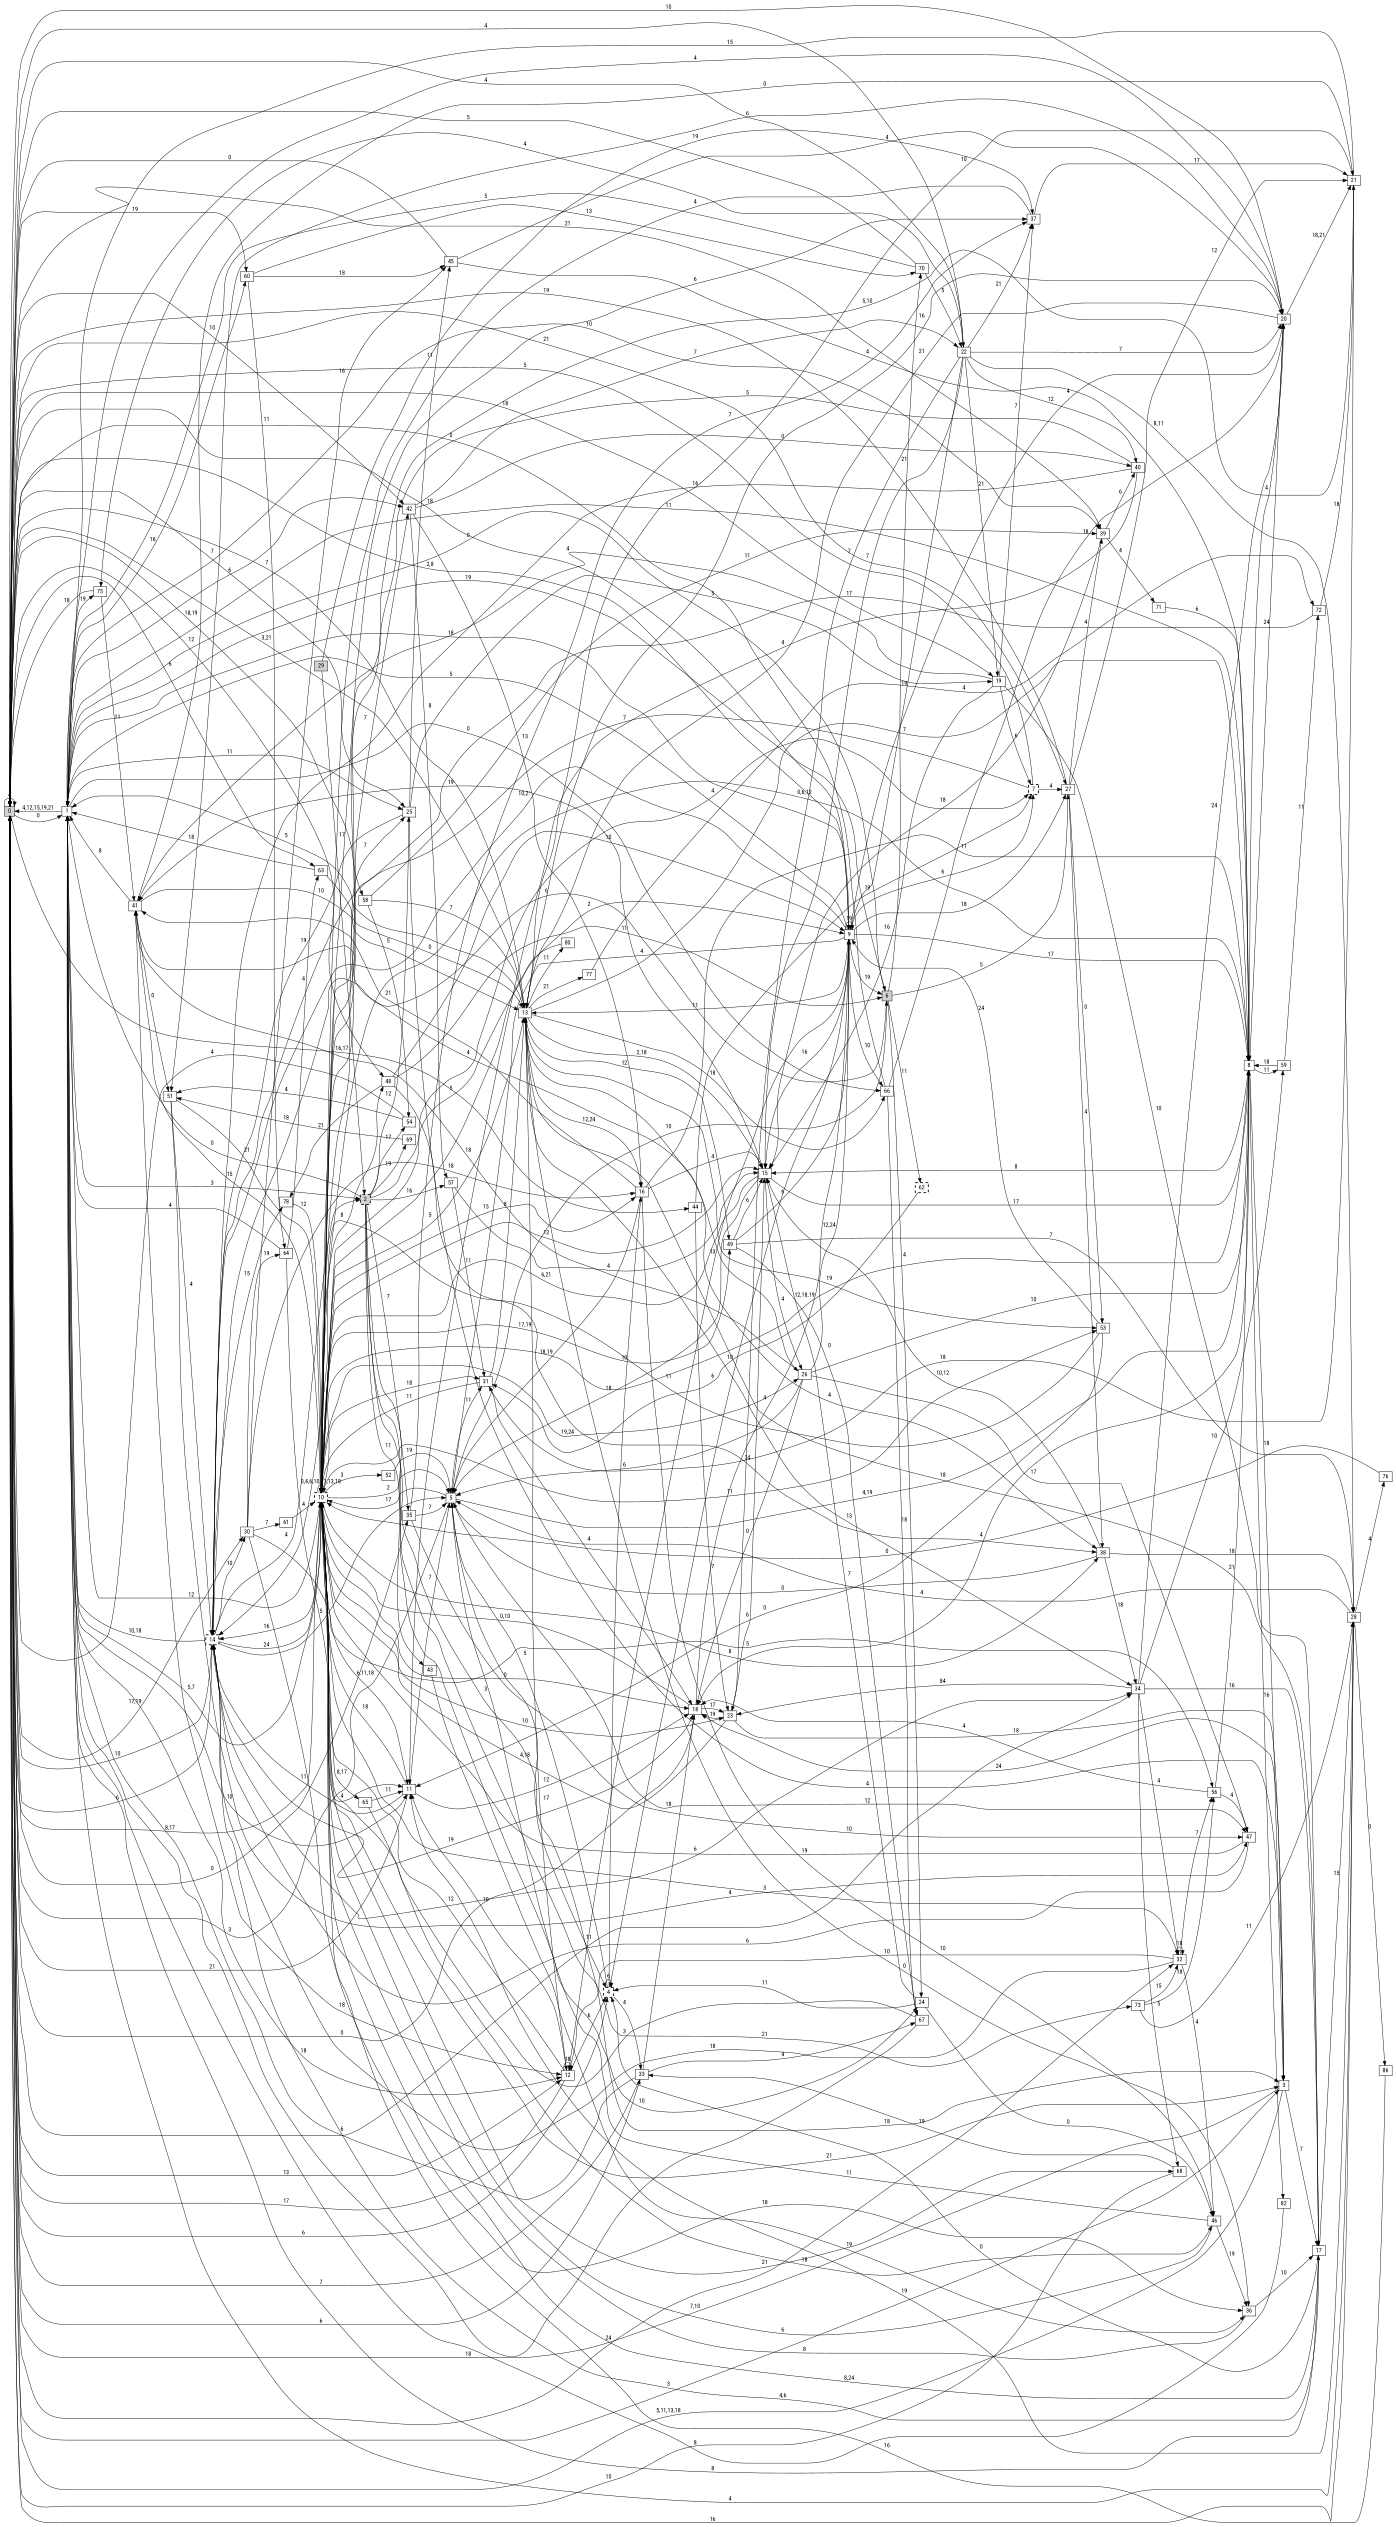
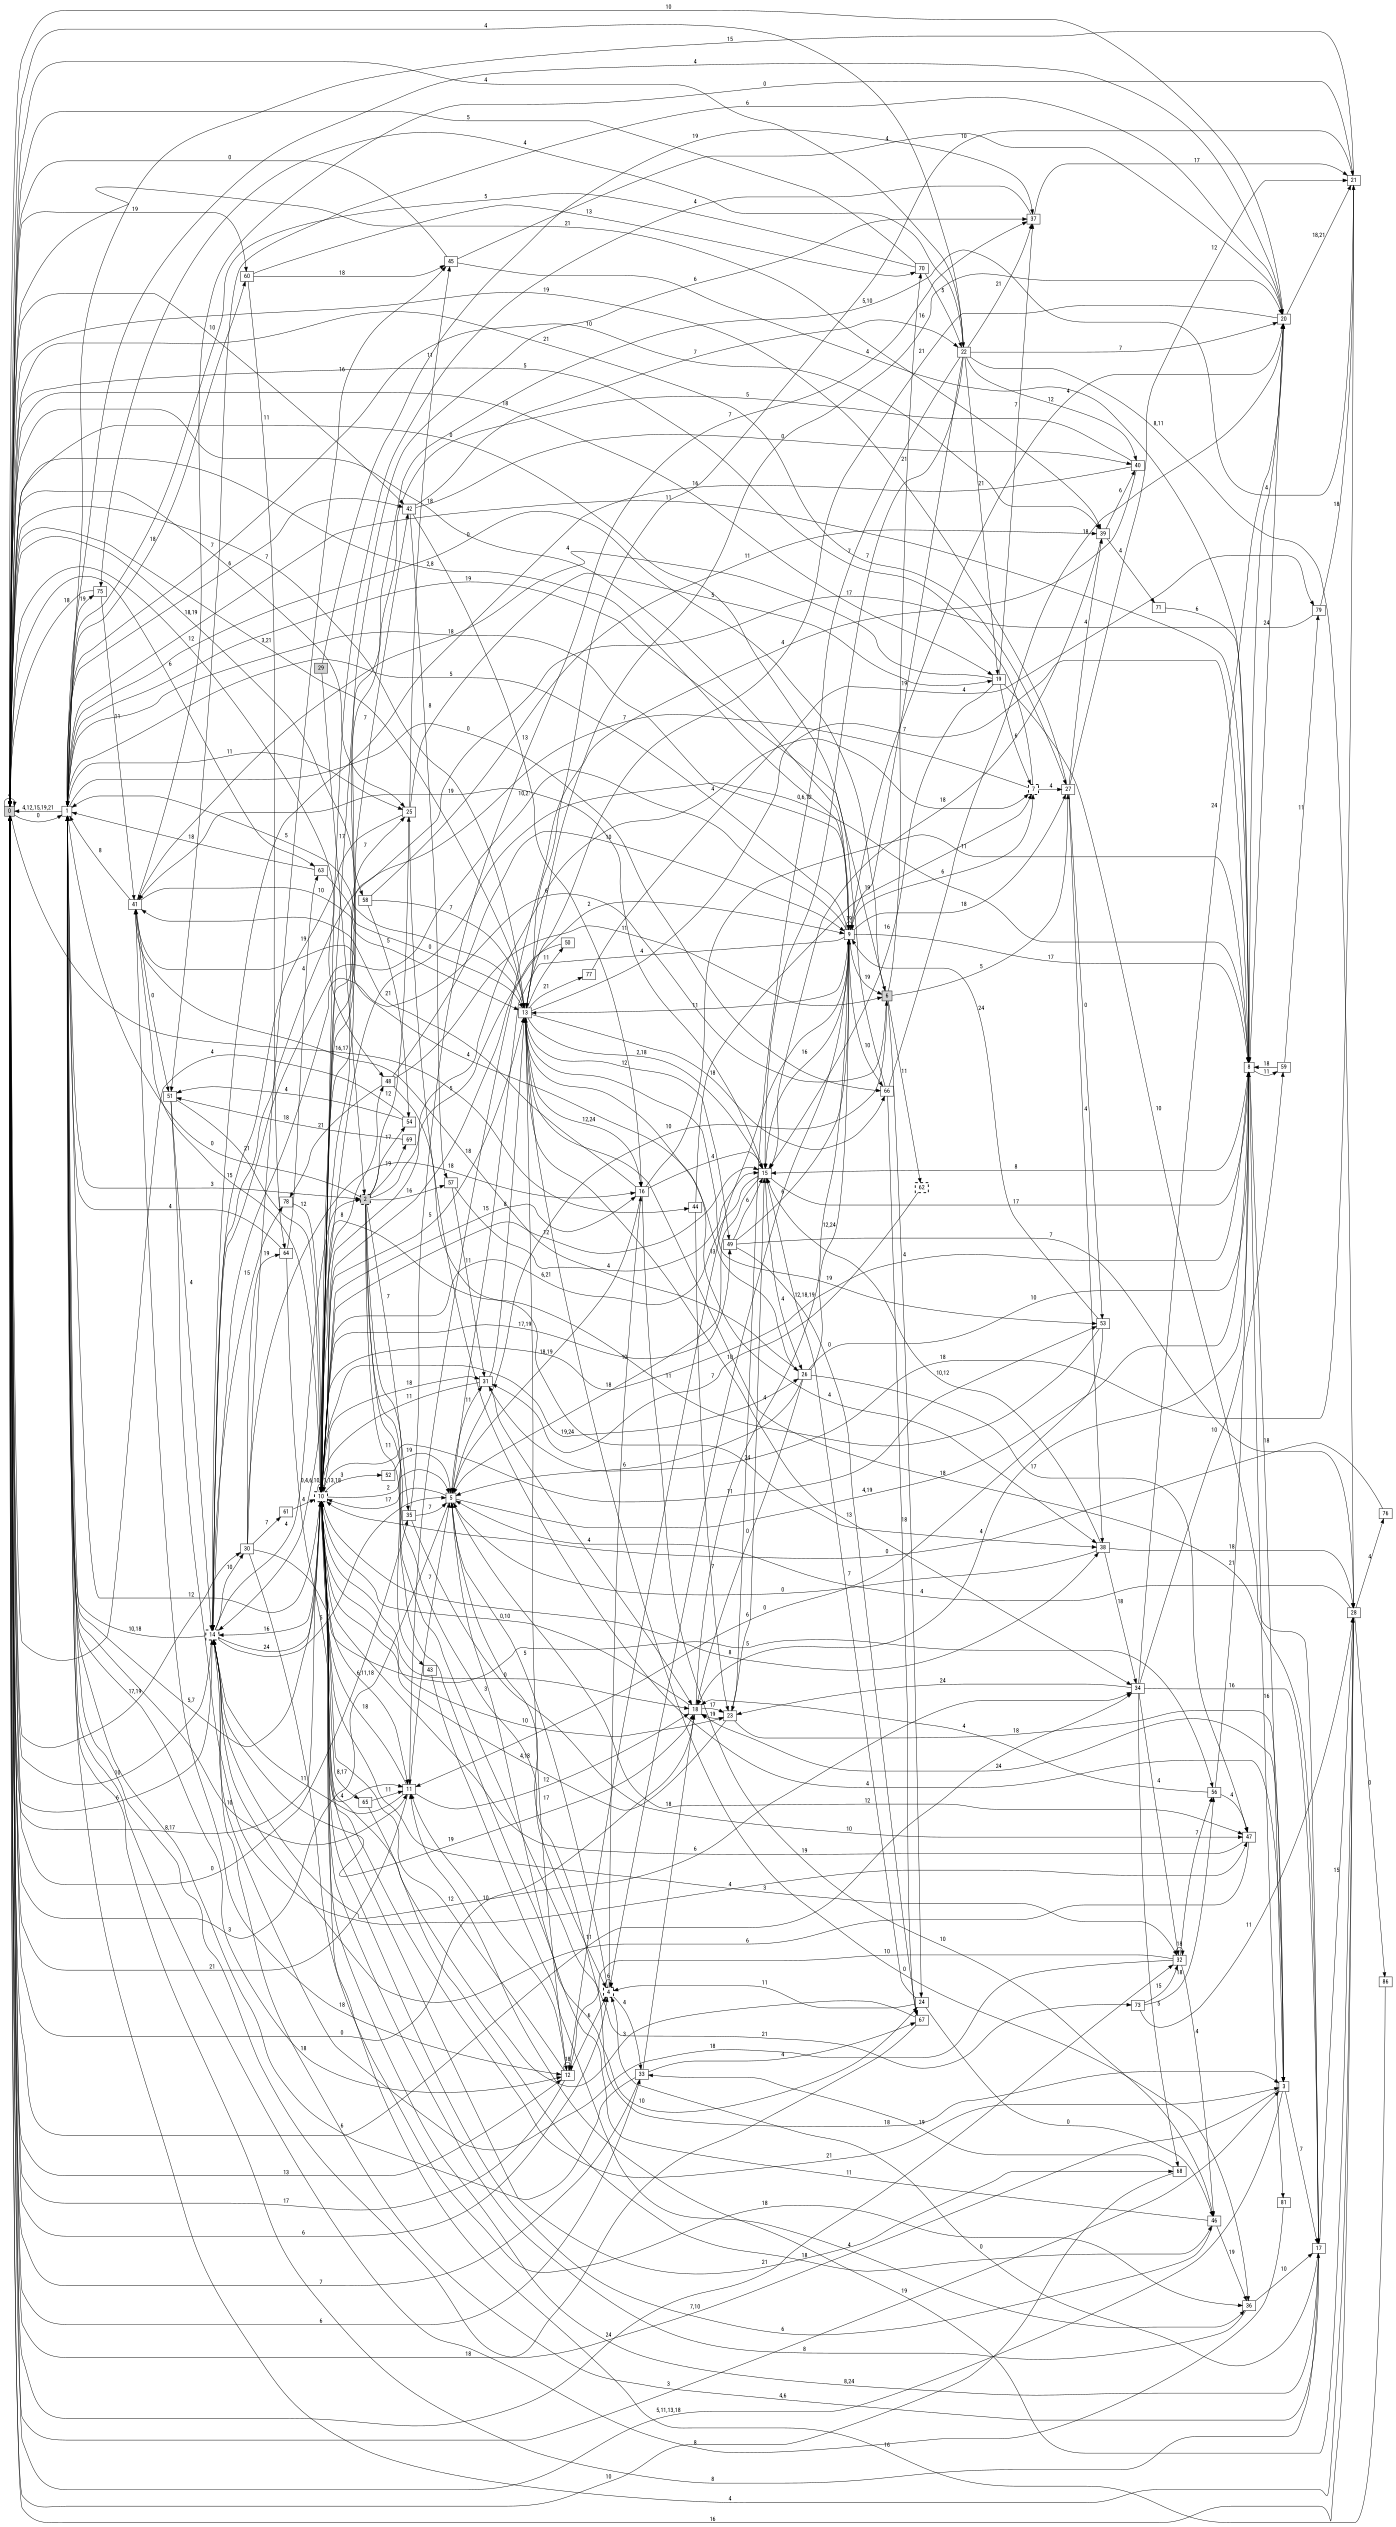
(1319, 610) -> (1319, 610)
(568, 943) -> (568, 943)
(713, 1376) -> (713, 1376)
(943, 1681) -> (943, 1681)
(47, 1829) -> (53, 1829)
(1284, 2204) -> (1284, 2203)
(849, 2245) -> (849, 2245)
